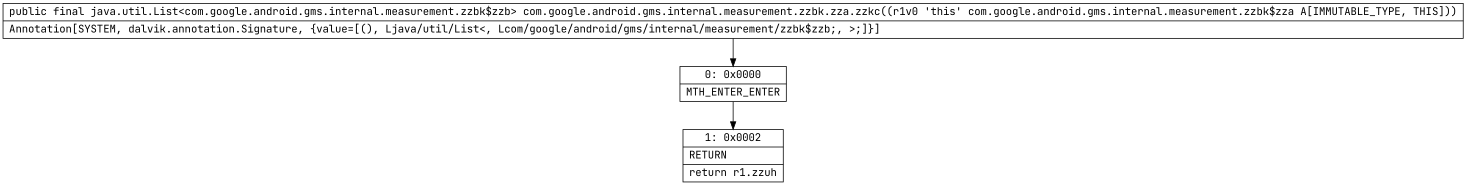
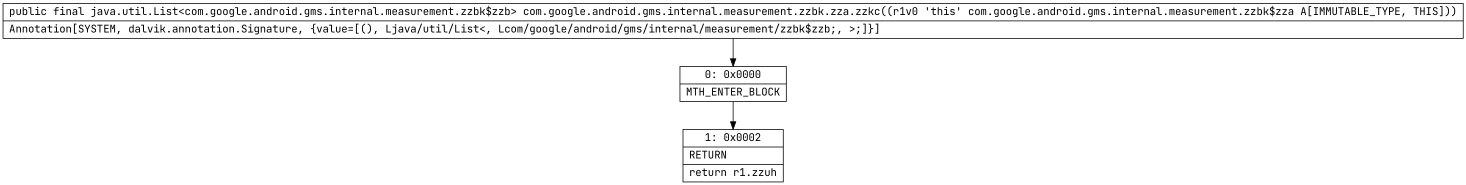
(733, 92) -> (733, 92)
